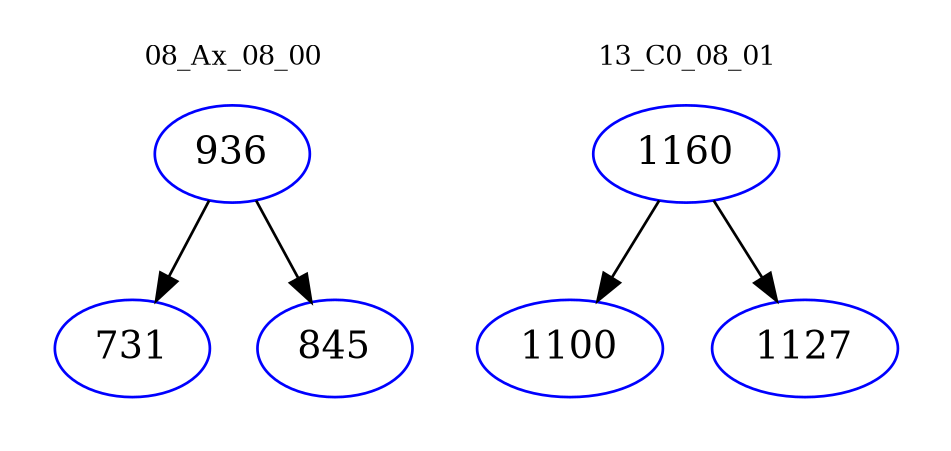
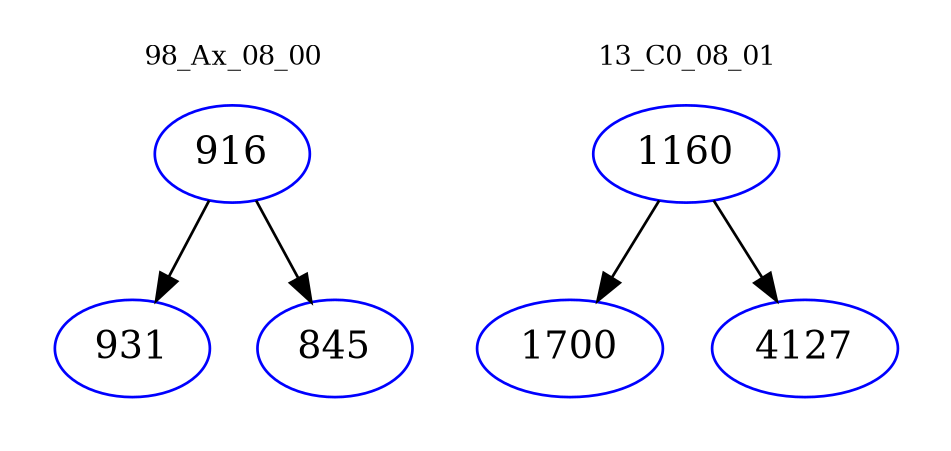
(234, 58) -> (234, 58)
(232, 154) -> (232, 154)
(132, 348) -> (132, 348)
(570, 348) -> (570, 348)
(805, 348) -> (805, 348)
